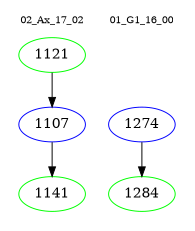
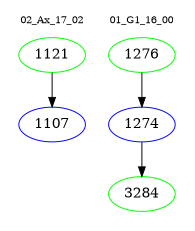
none -> (142, 55)
(52, 194) -> none
(142, 194) -> (142, 194)
